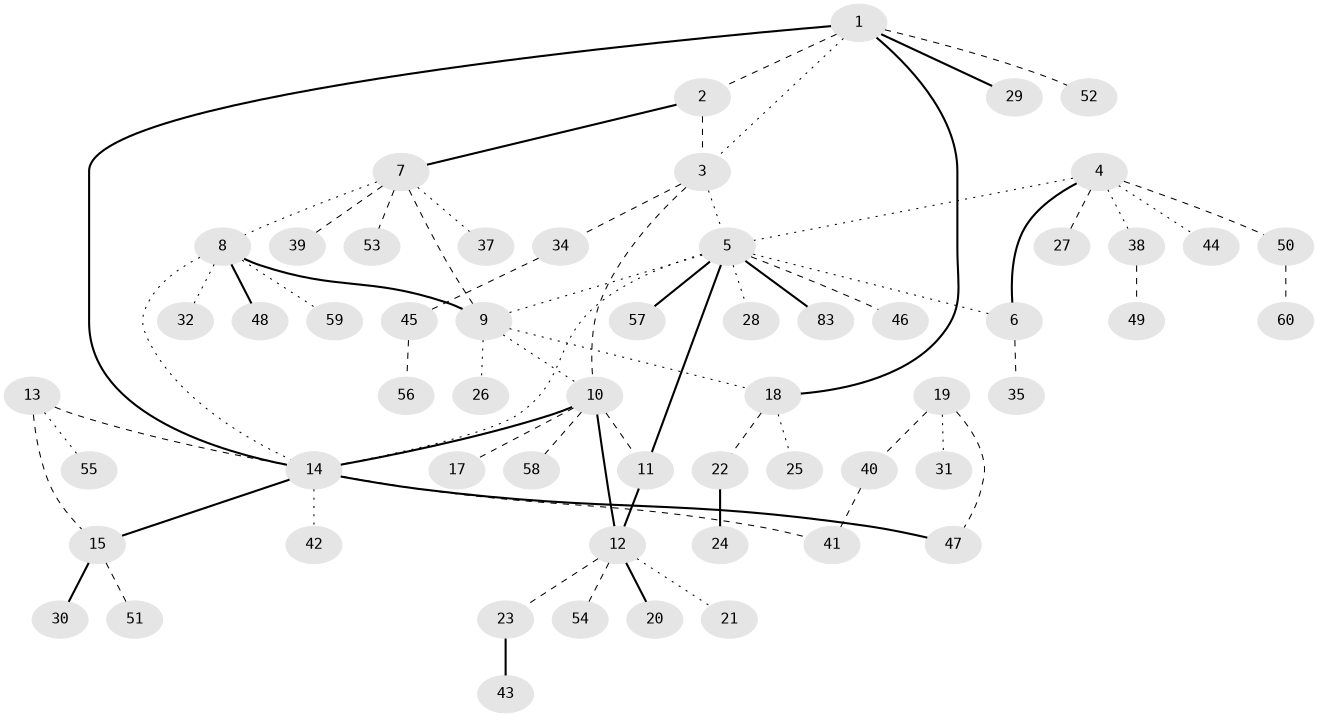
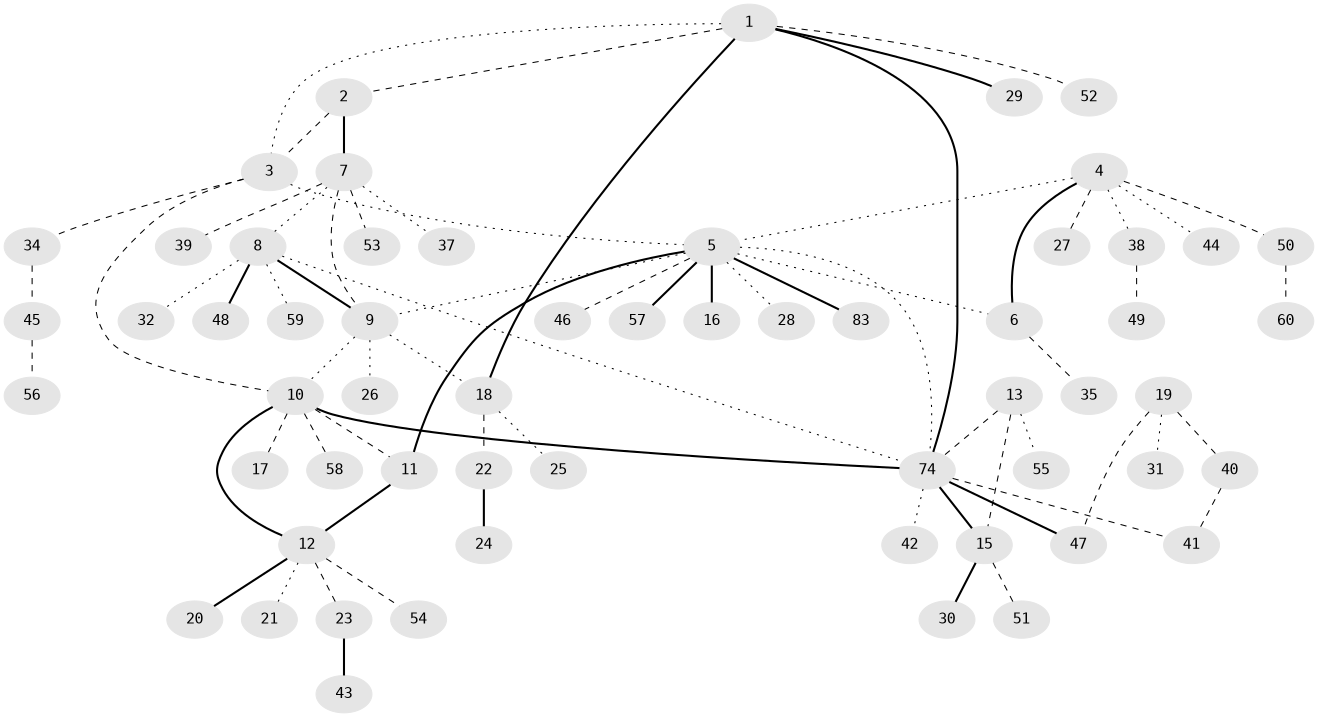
none -> (712, 321)
(314, 470) -> (927, 470)
